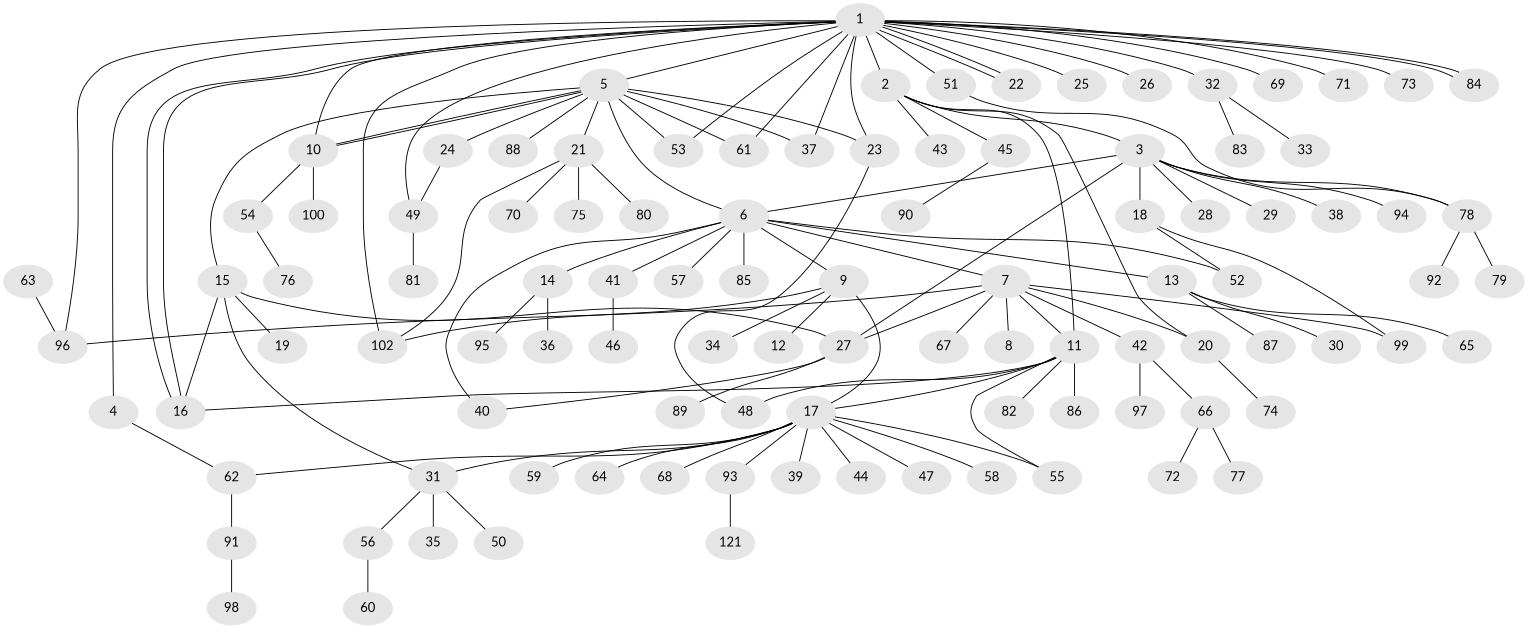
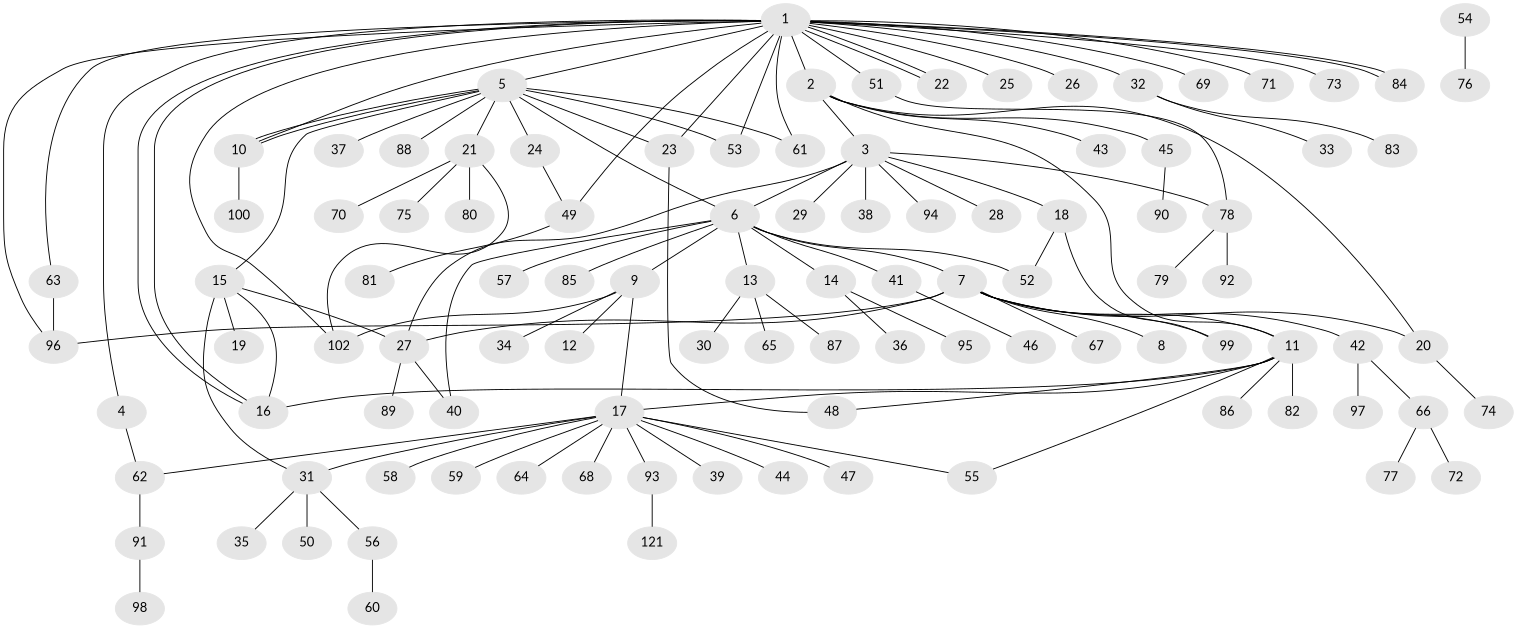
(835, 85) -> (103, 64)
(281, 183) -> none
